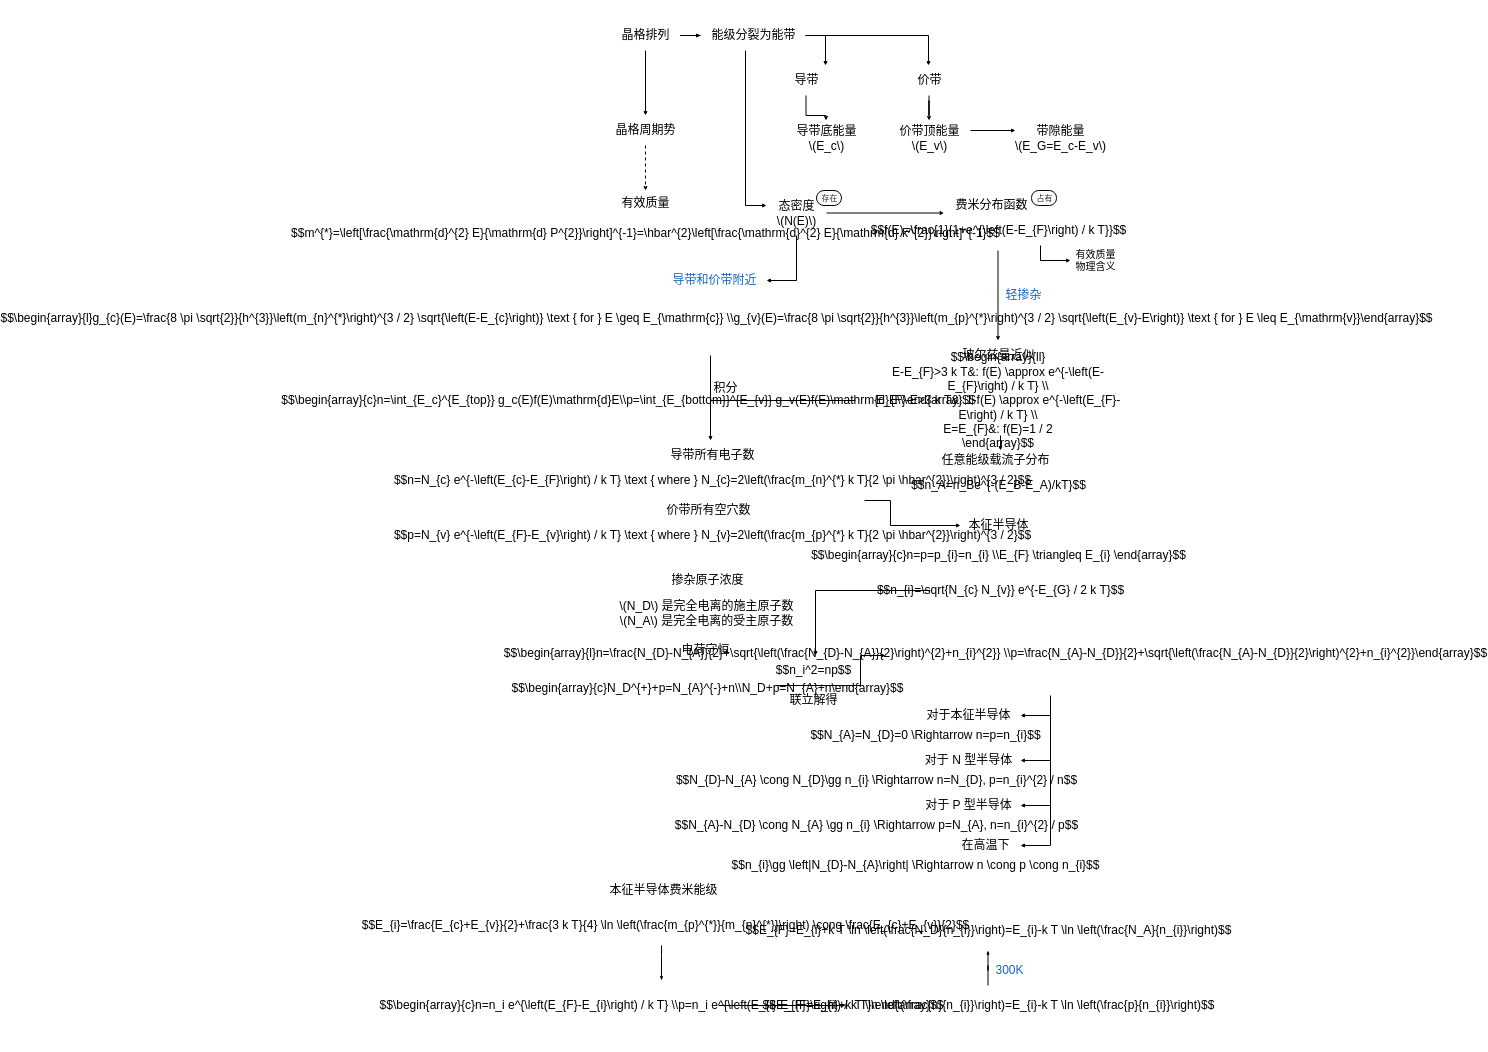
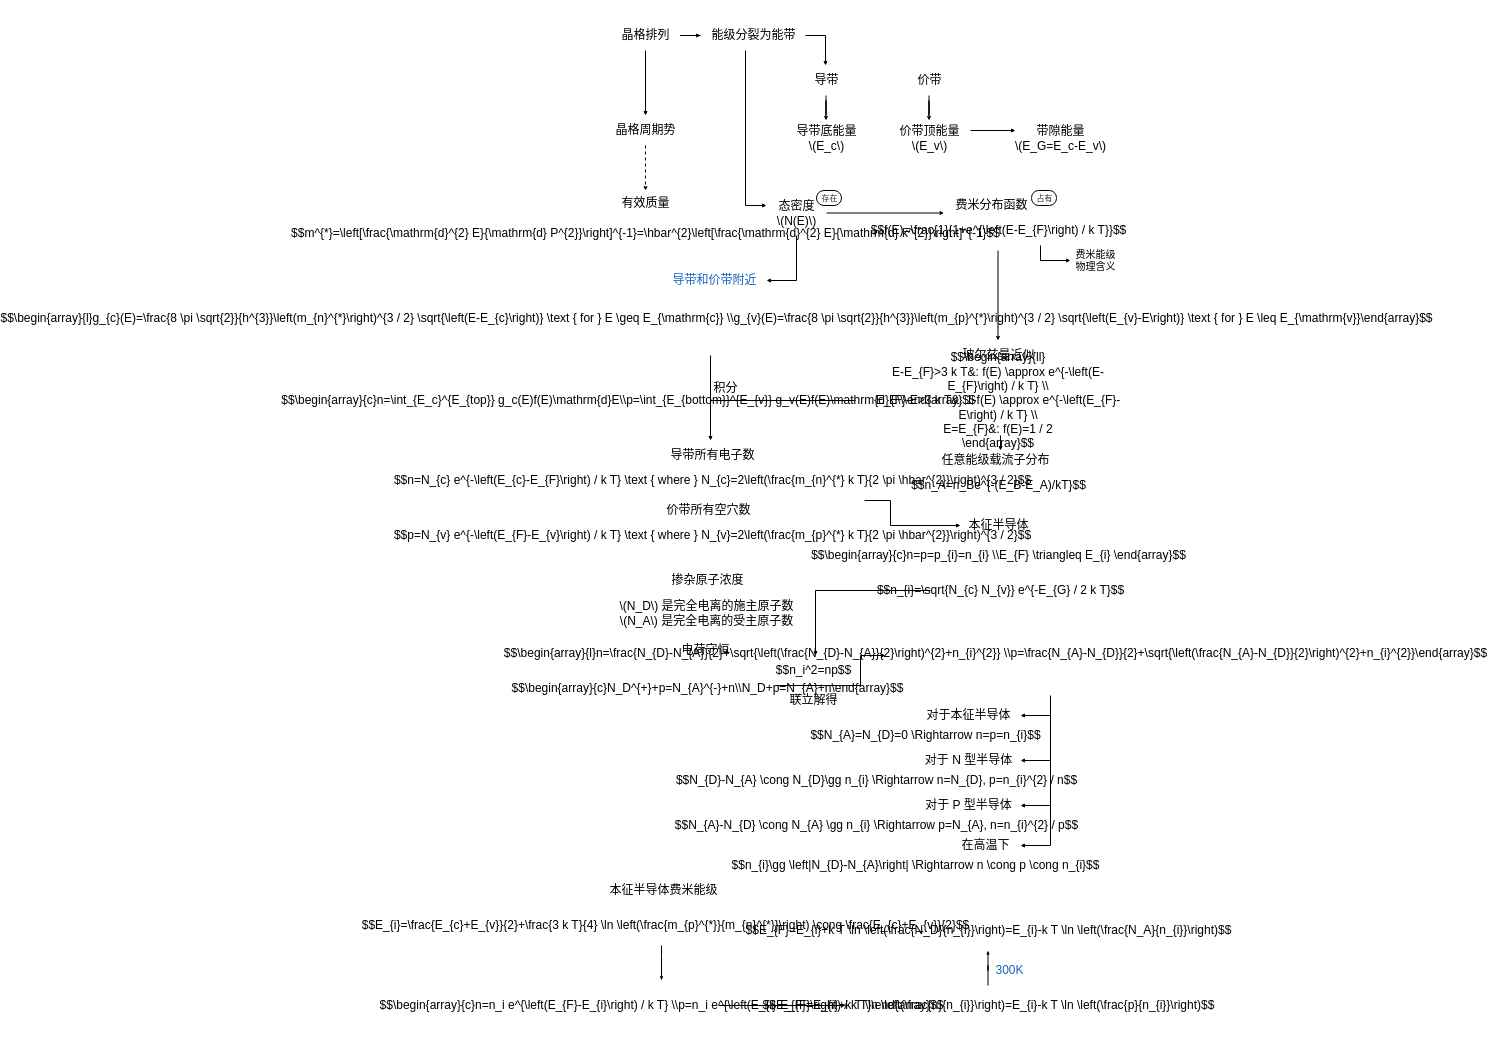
(891, 36) -> none
(806, 81) -> (826, 81)
(1096, 261) -> (1096, 261)
(1023, 296) -> none
